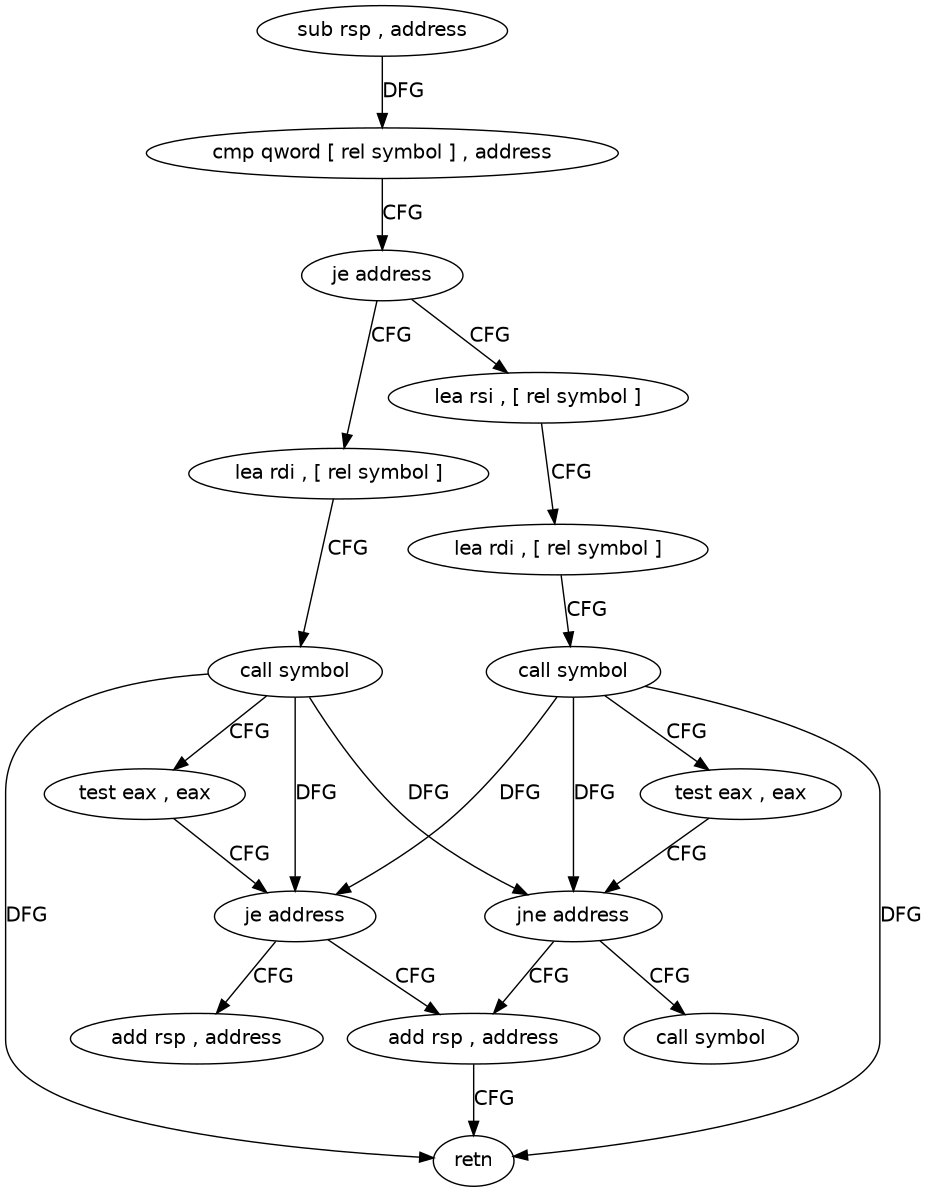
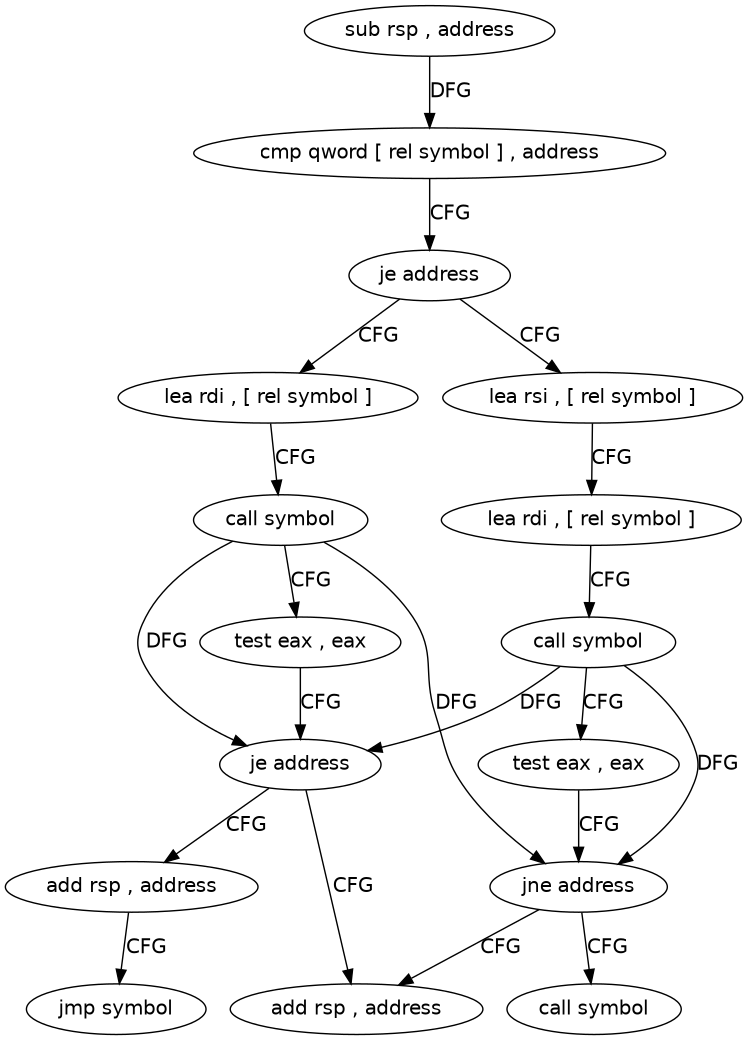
none -> (116, 1009)
(474, 1161) -> none
